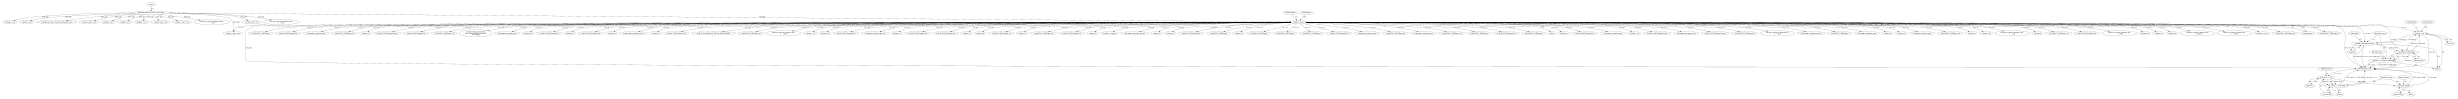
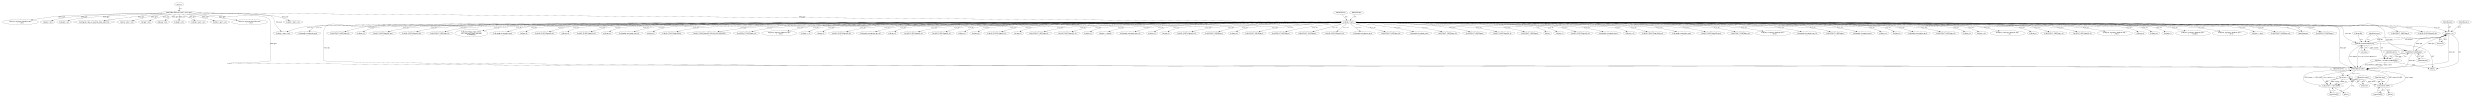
none -> (1267, 66)
